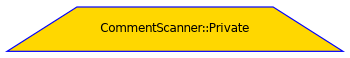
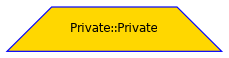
(175, 29) -> (114, 29)
